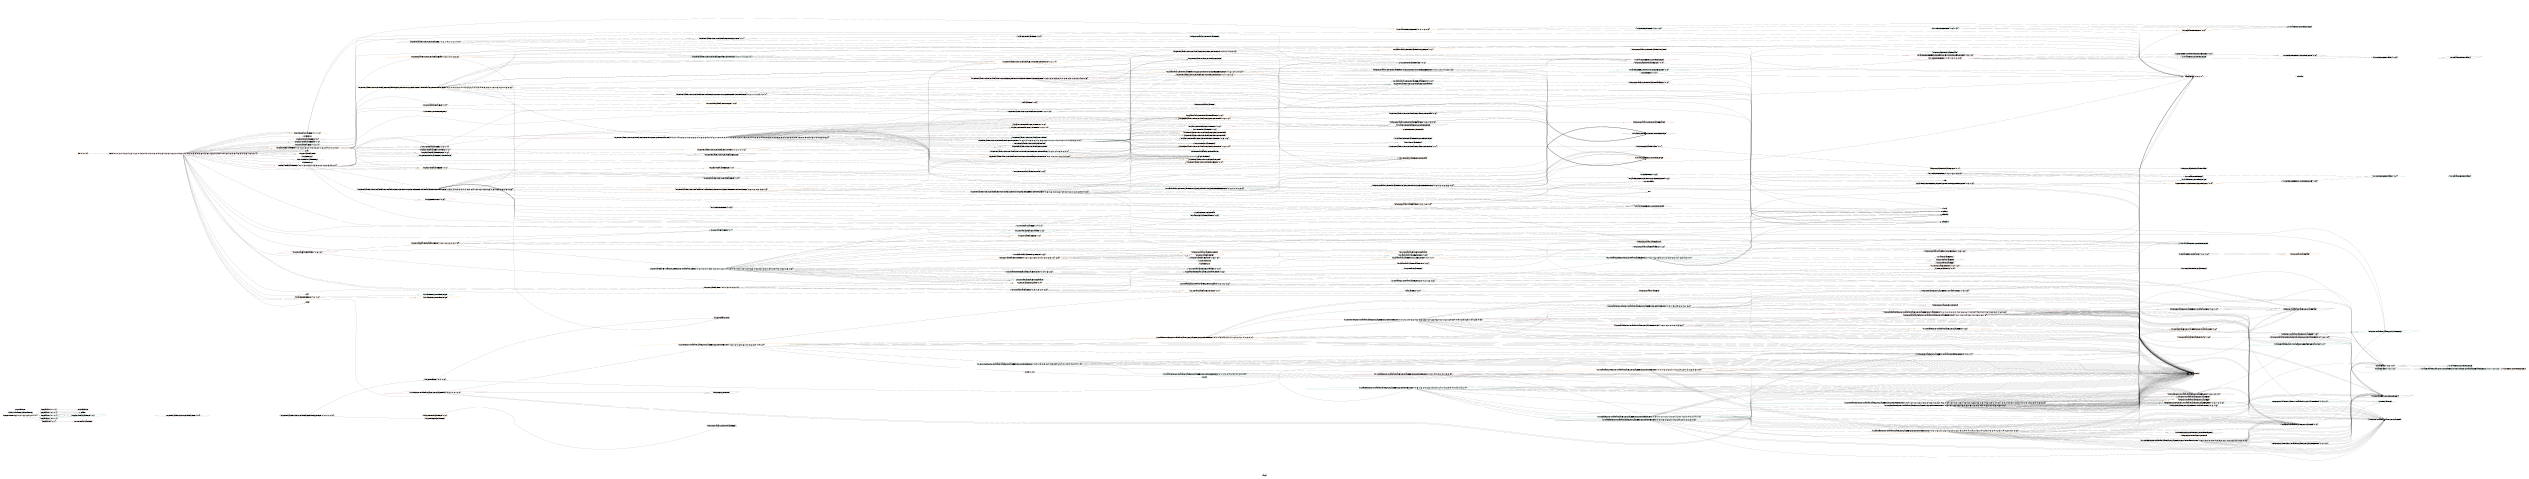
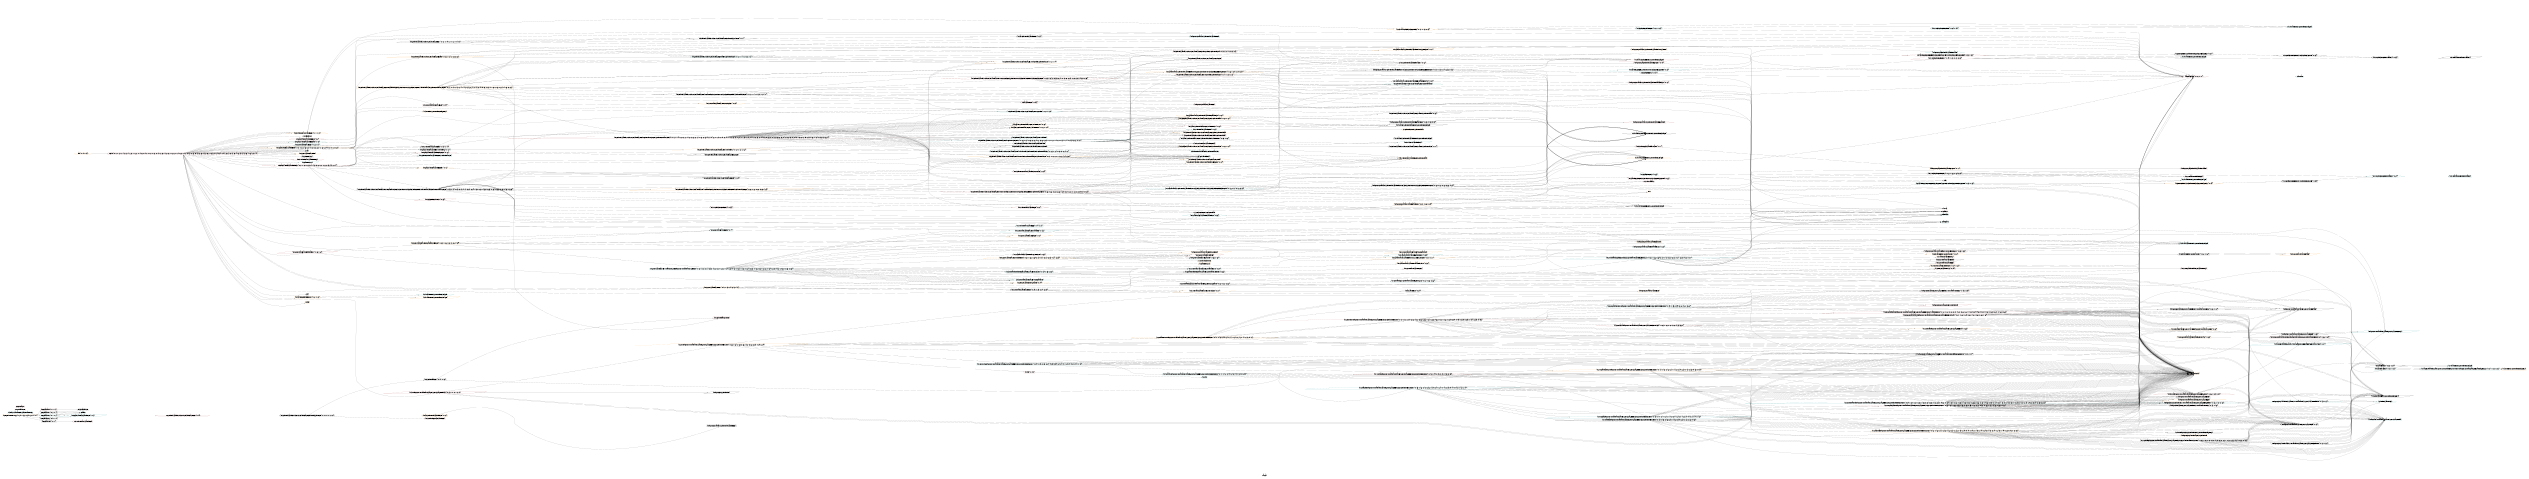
(2194, 31) -> none
(722, 168) -> none
none -> (1030, 207)
none -> (1945, 254)
none -> (20, 407)
